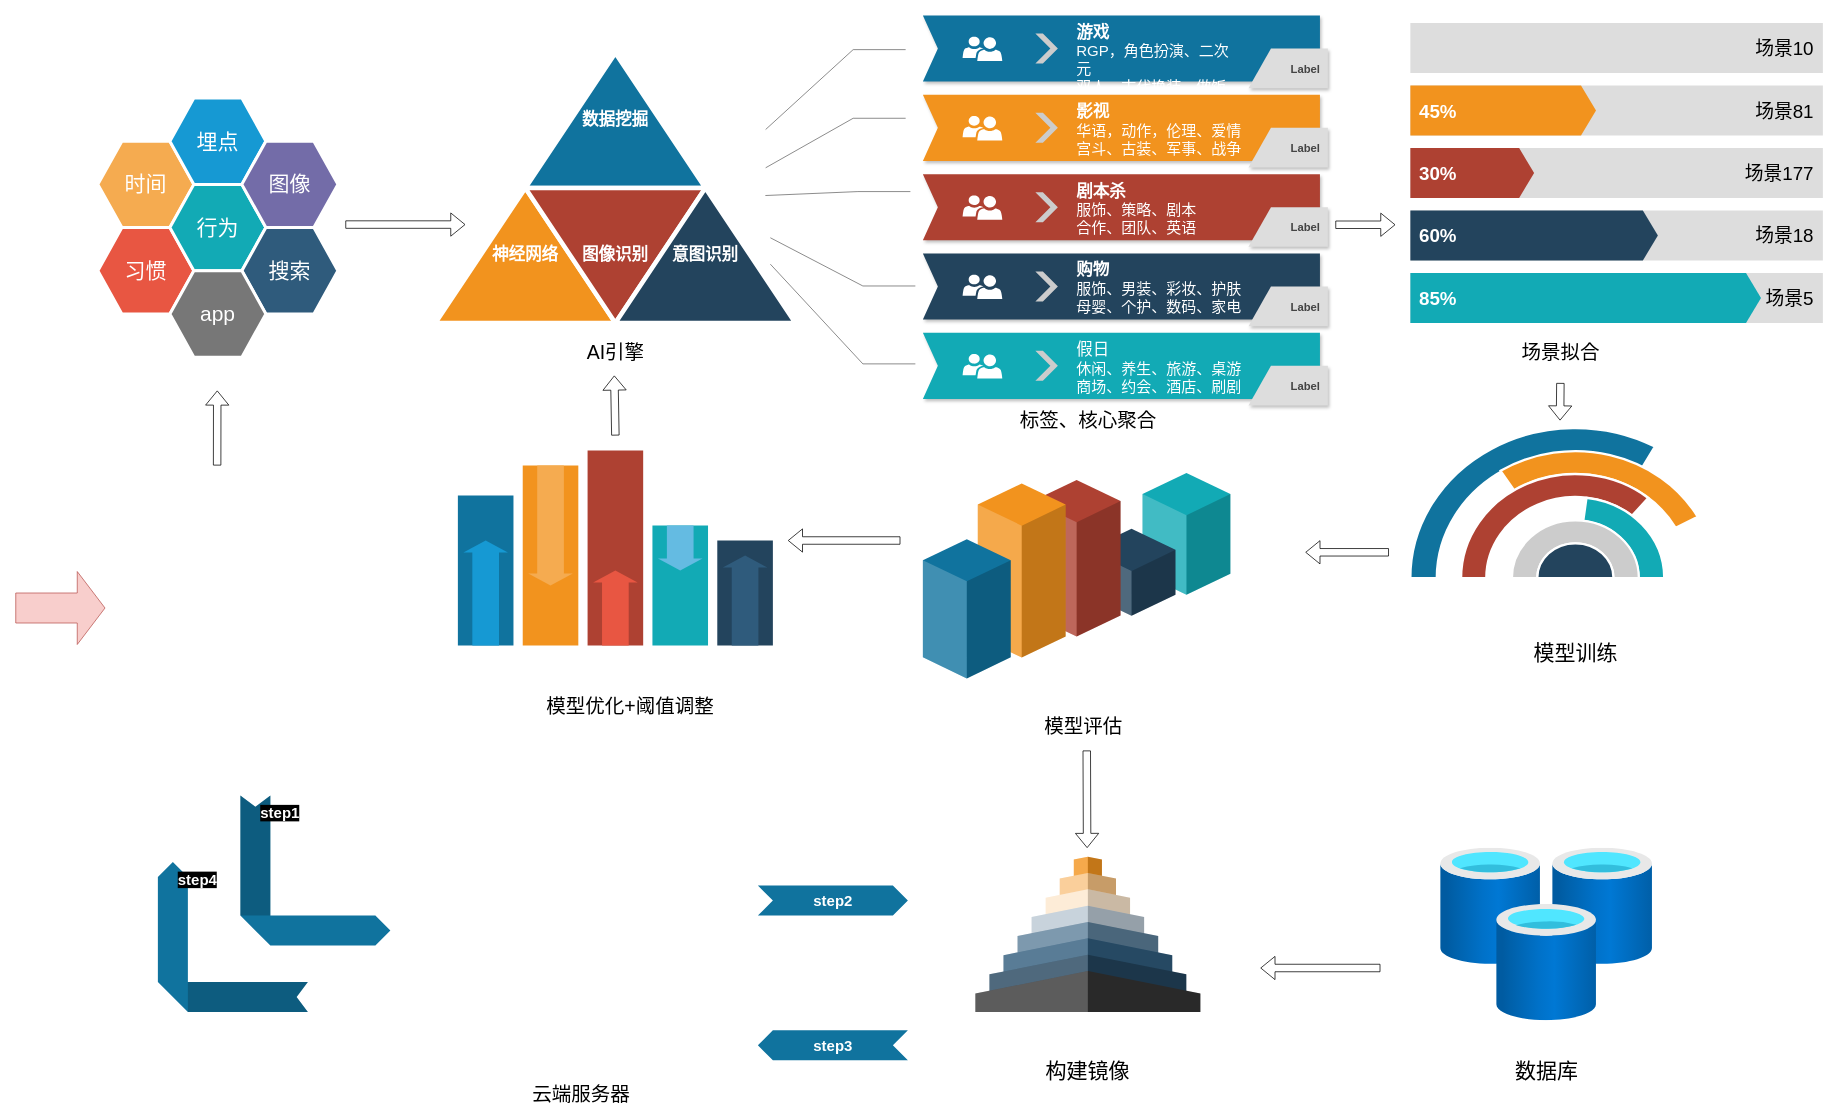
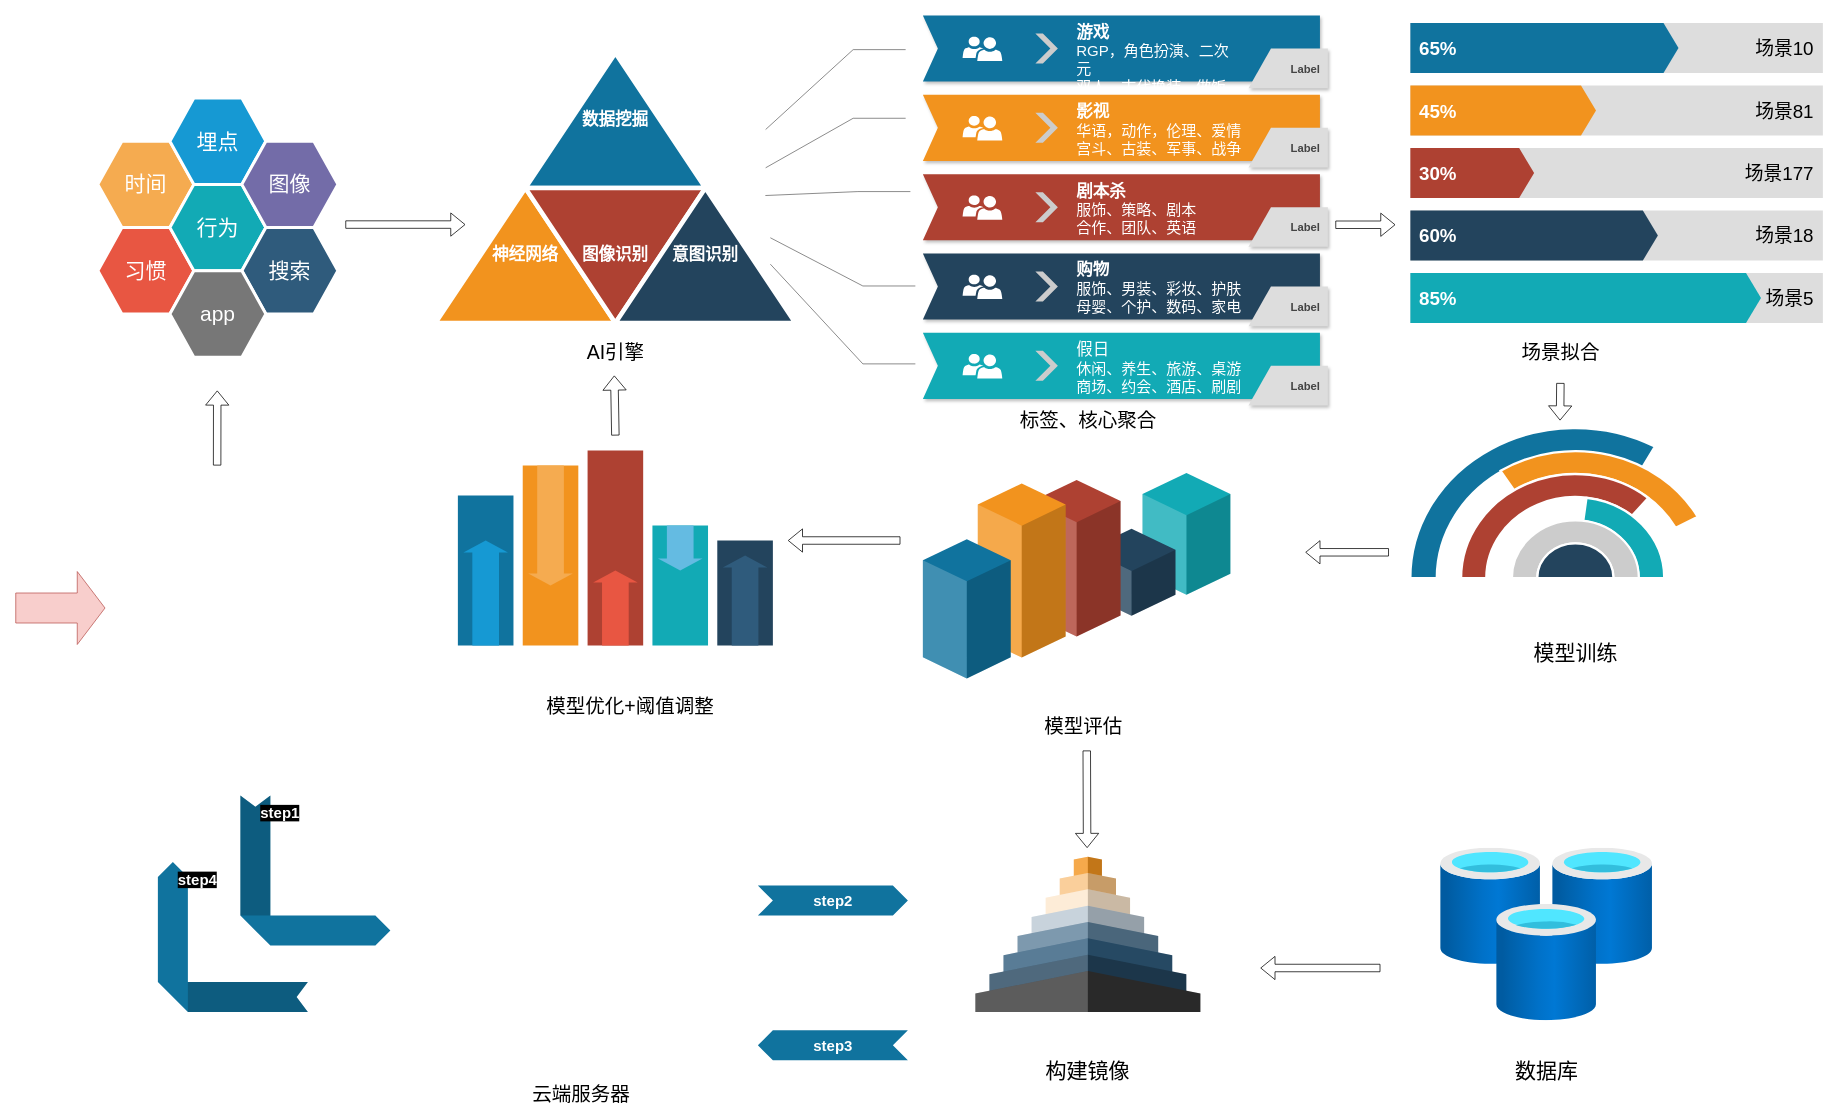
none -> (1544, 48)
